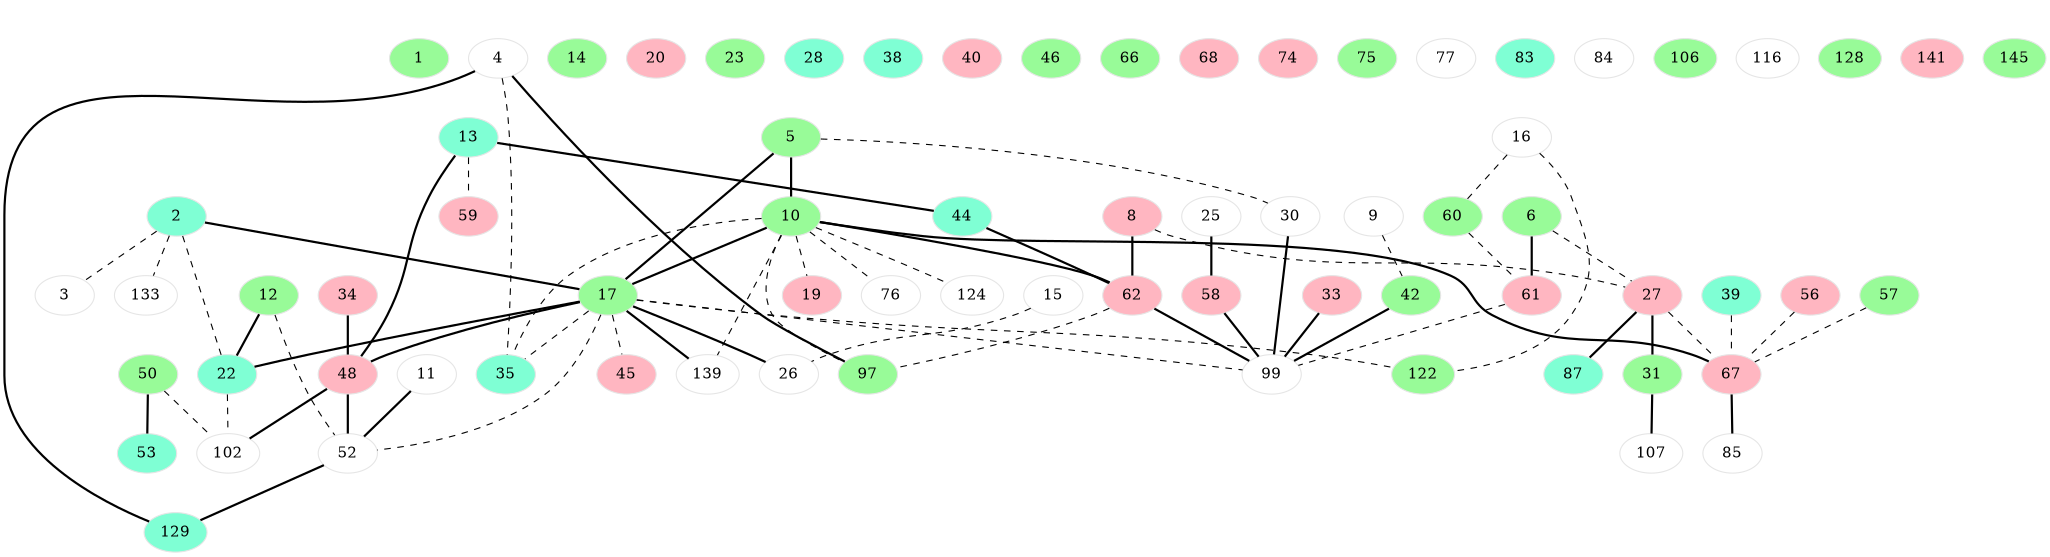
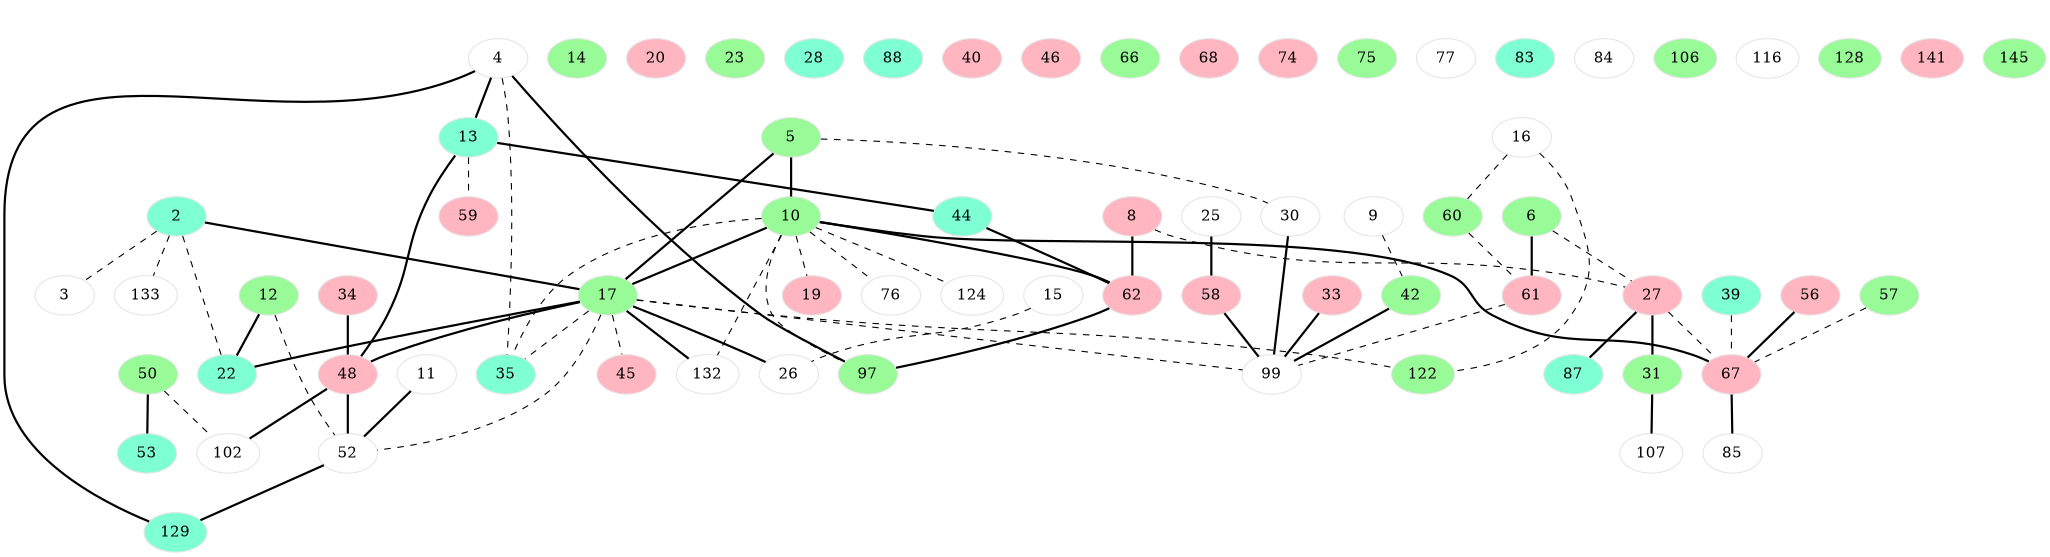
(419, 58) -> none
(893, 58) -> (893, 58)
(1051, 58) -> (1051, 58)
none -> (483, 98)
(1202, 335) -> none
(1771, 335) -> (1771, 335)
(983, 348) -> (983, 348)
(708, 374) -> (708, 374)
(228, 414) -> none
